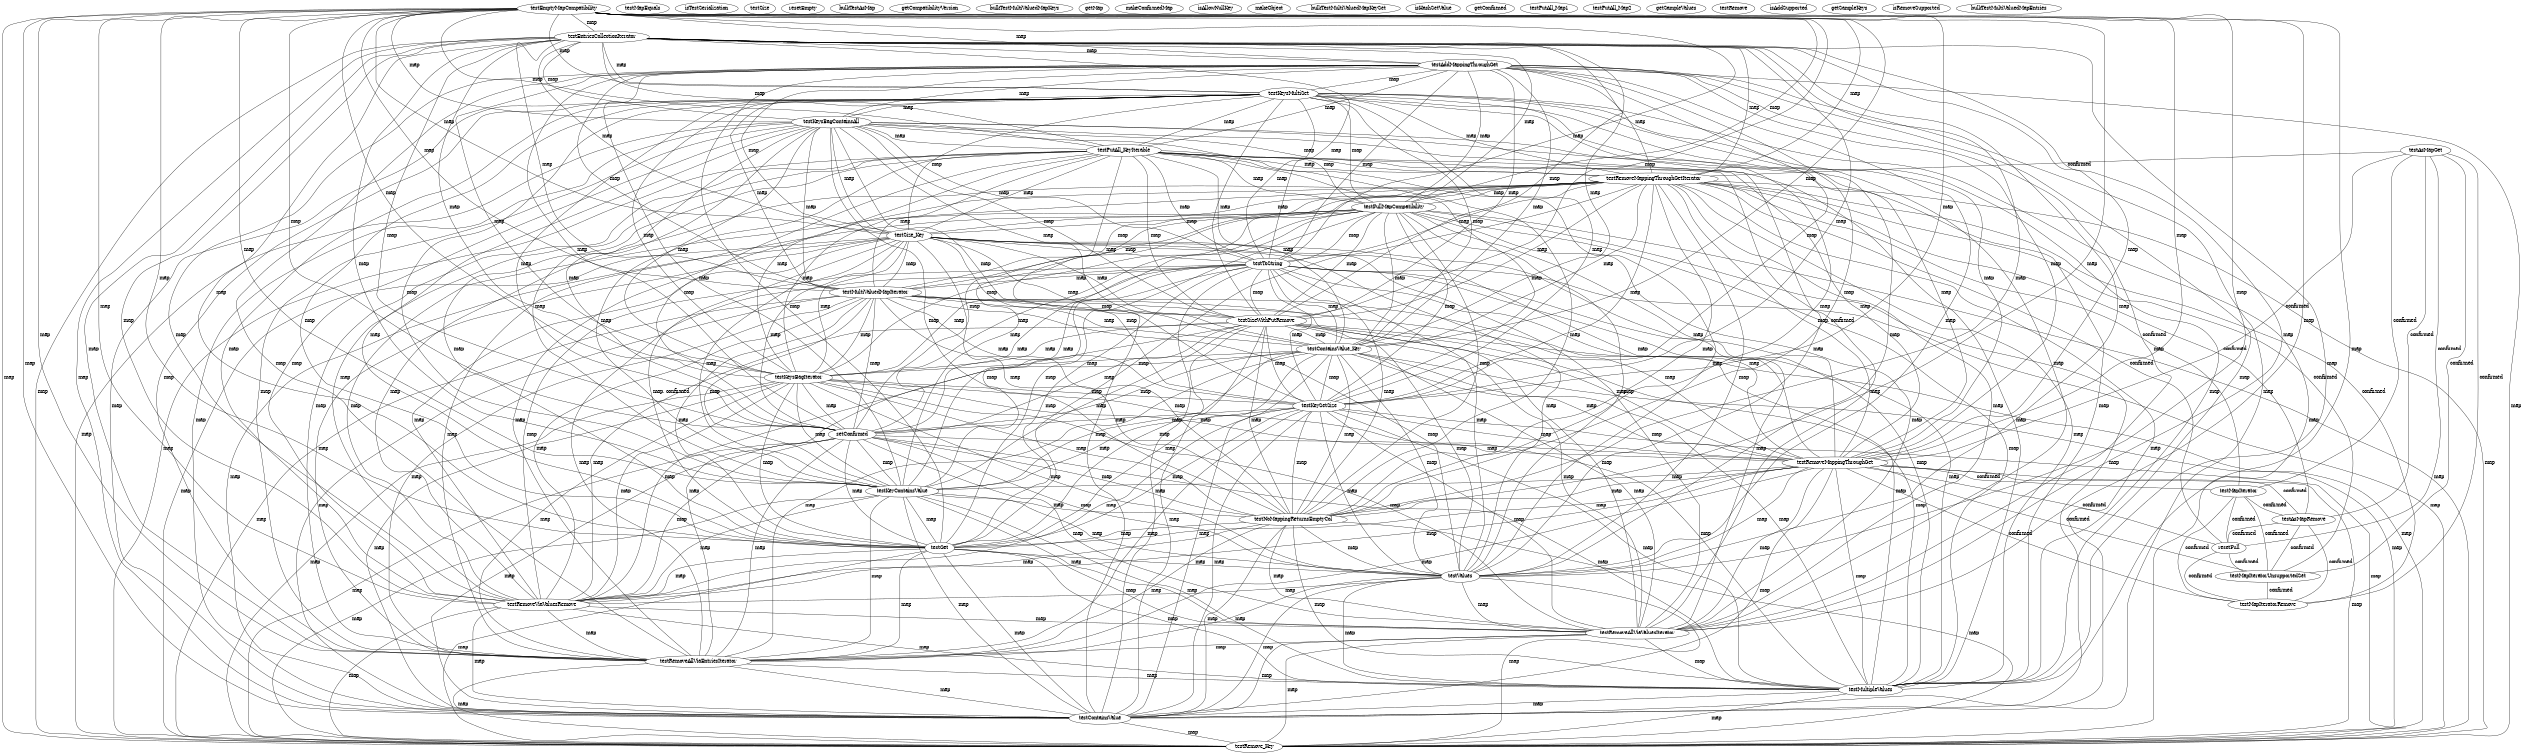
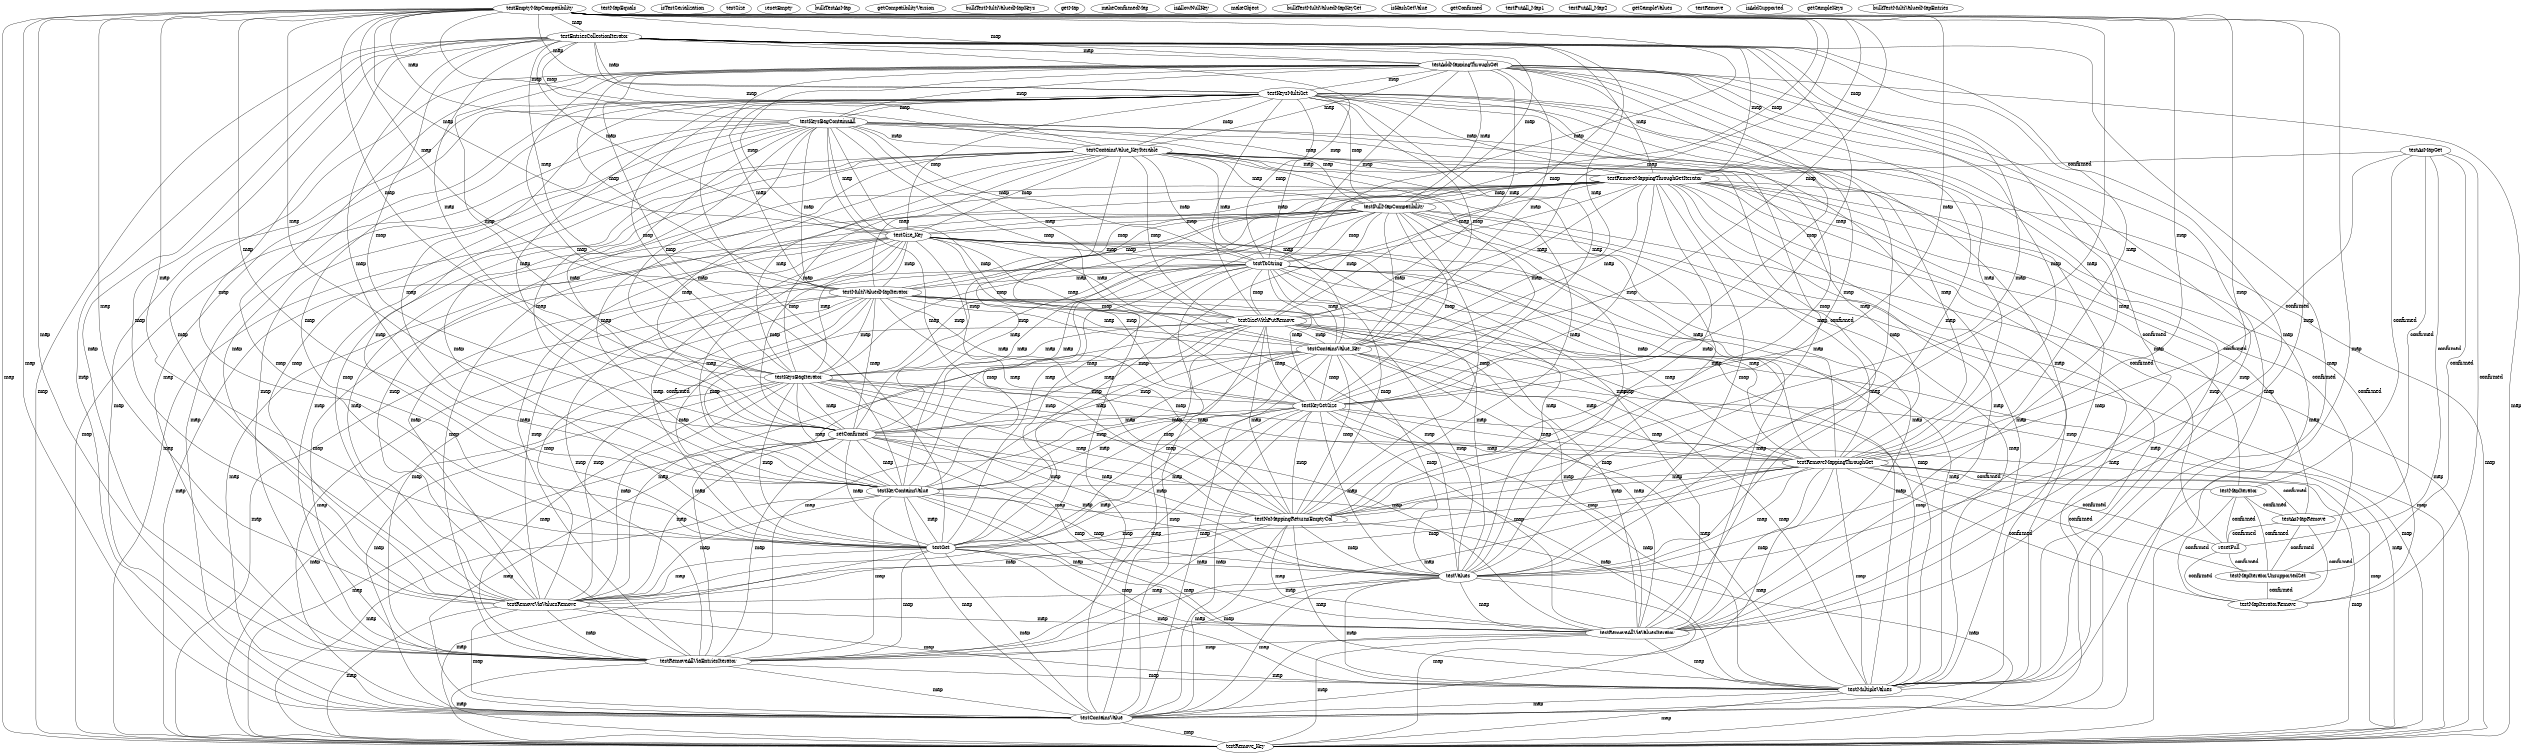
(1916, 8) -> none
(1124, 150) -> (1122, 150)
